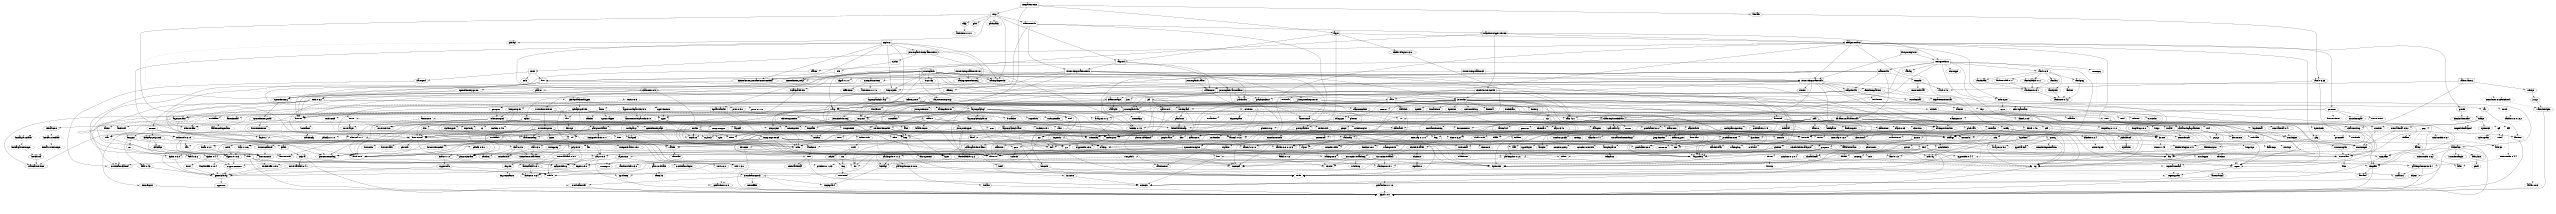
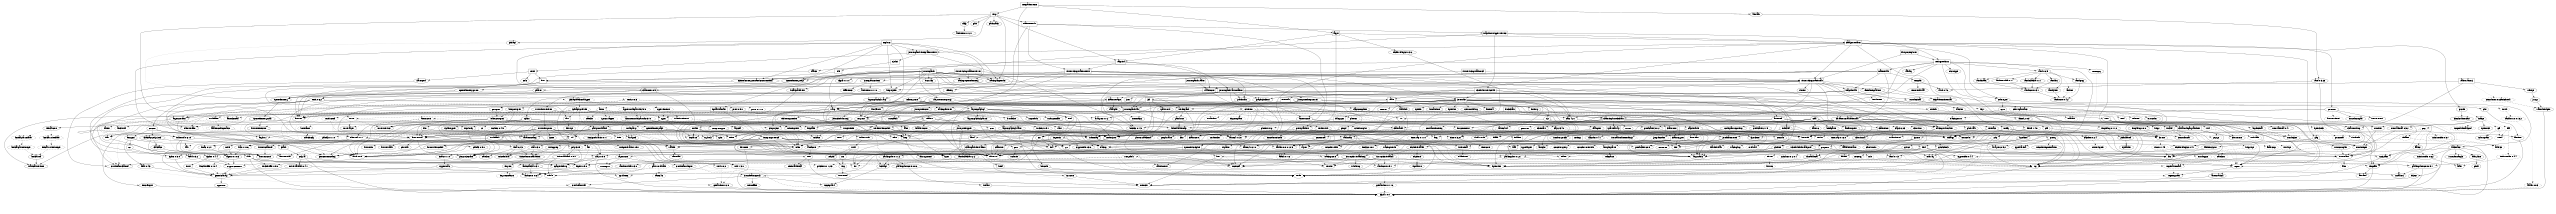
(2485, 109) -> (2485, 109)
none -> (682, 119)
